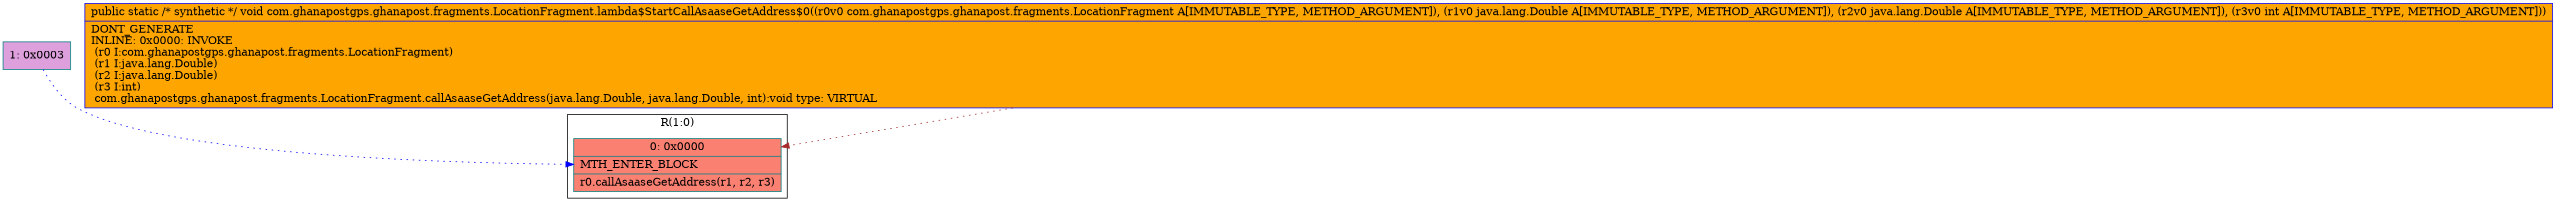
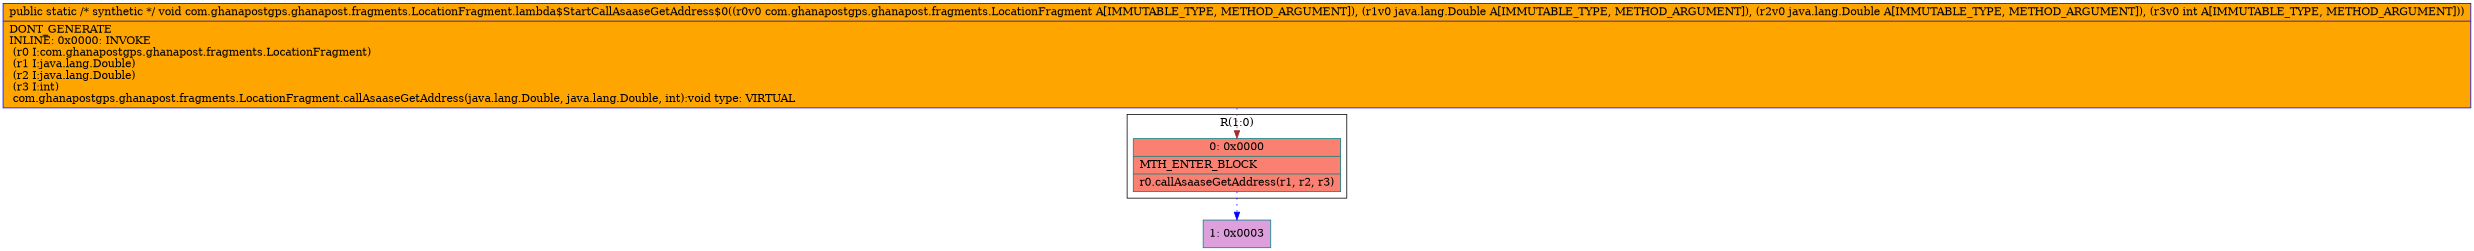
(293, 152) -> (1237, 203)
